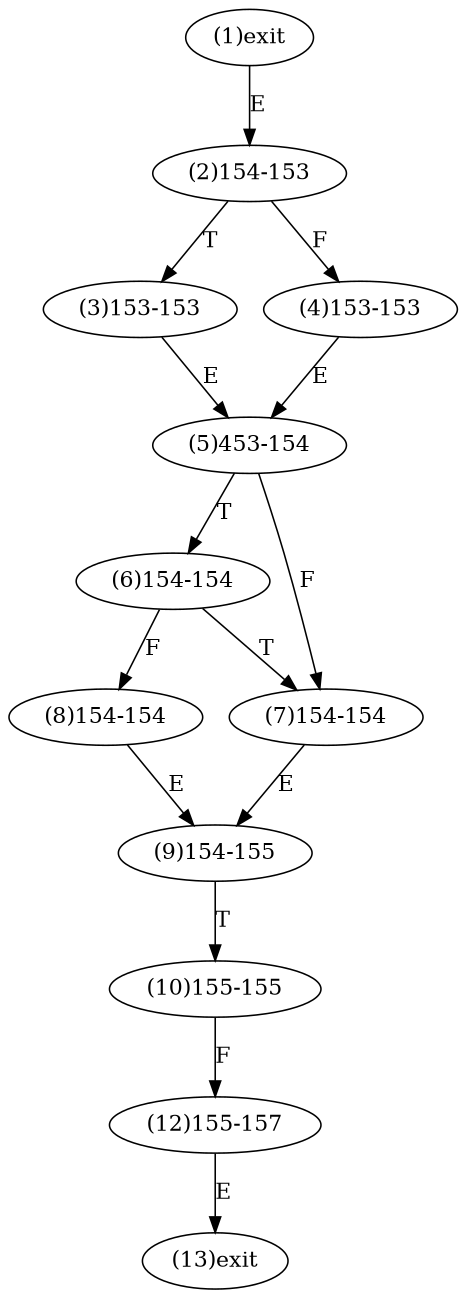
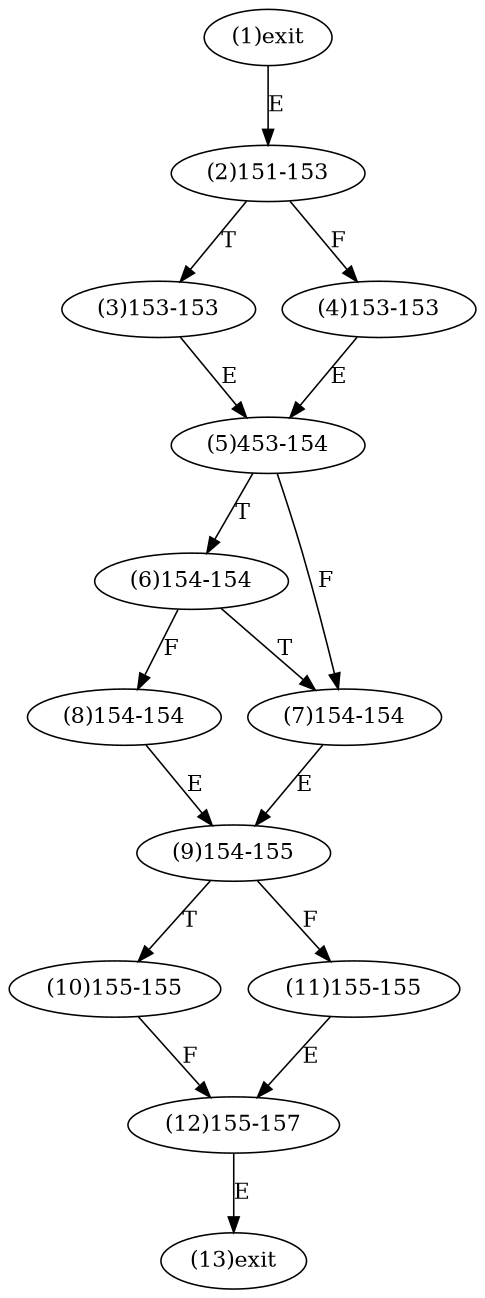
(250, 173) -> (268, 173)
none -> (354, 989)
